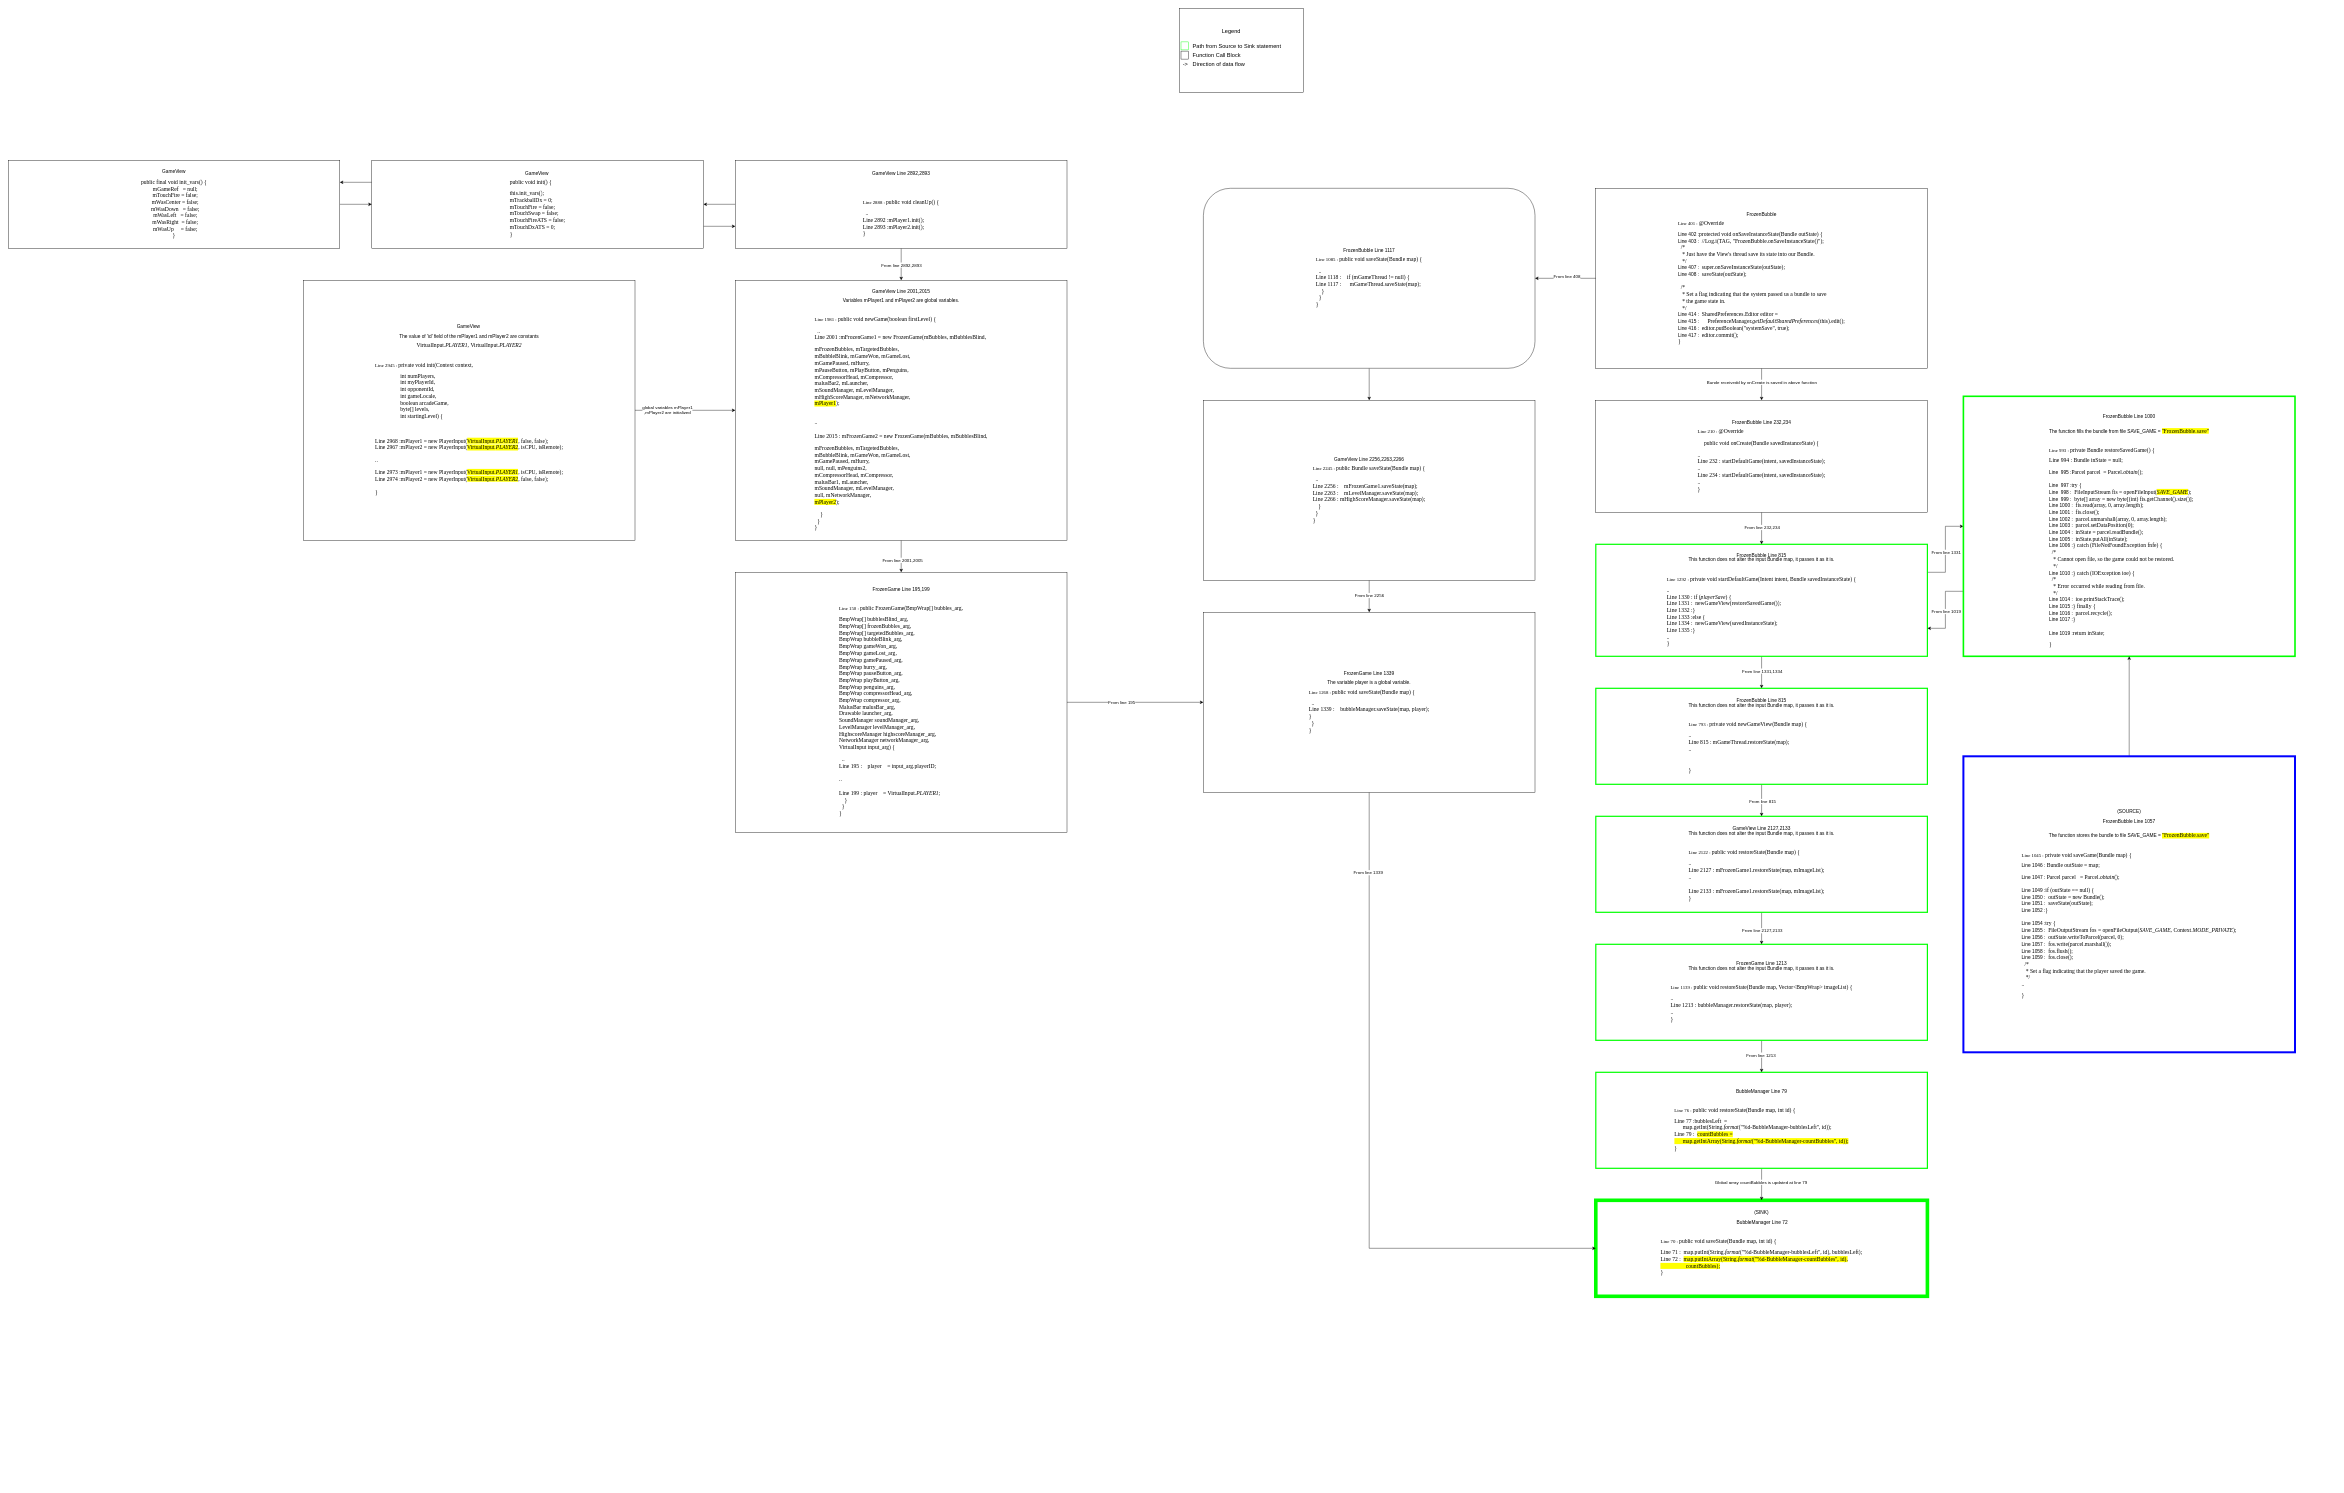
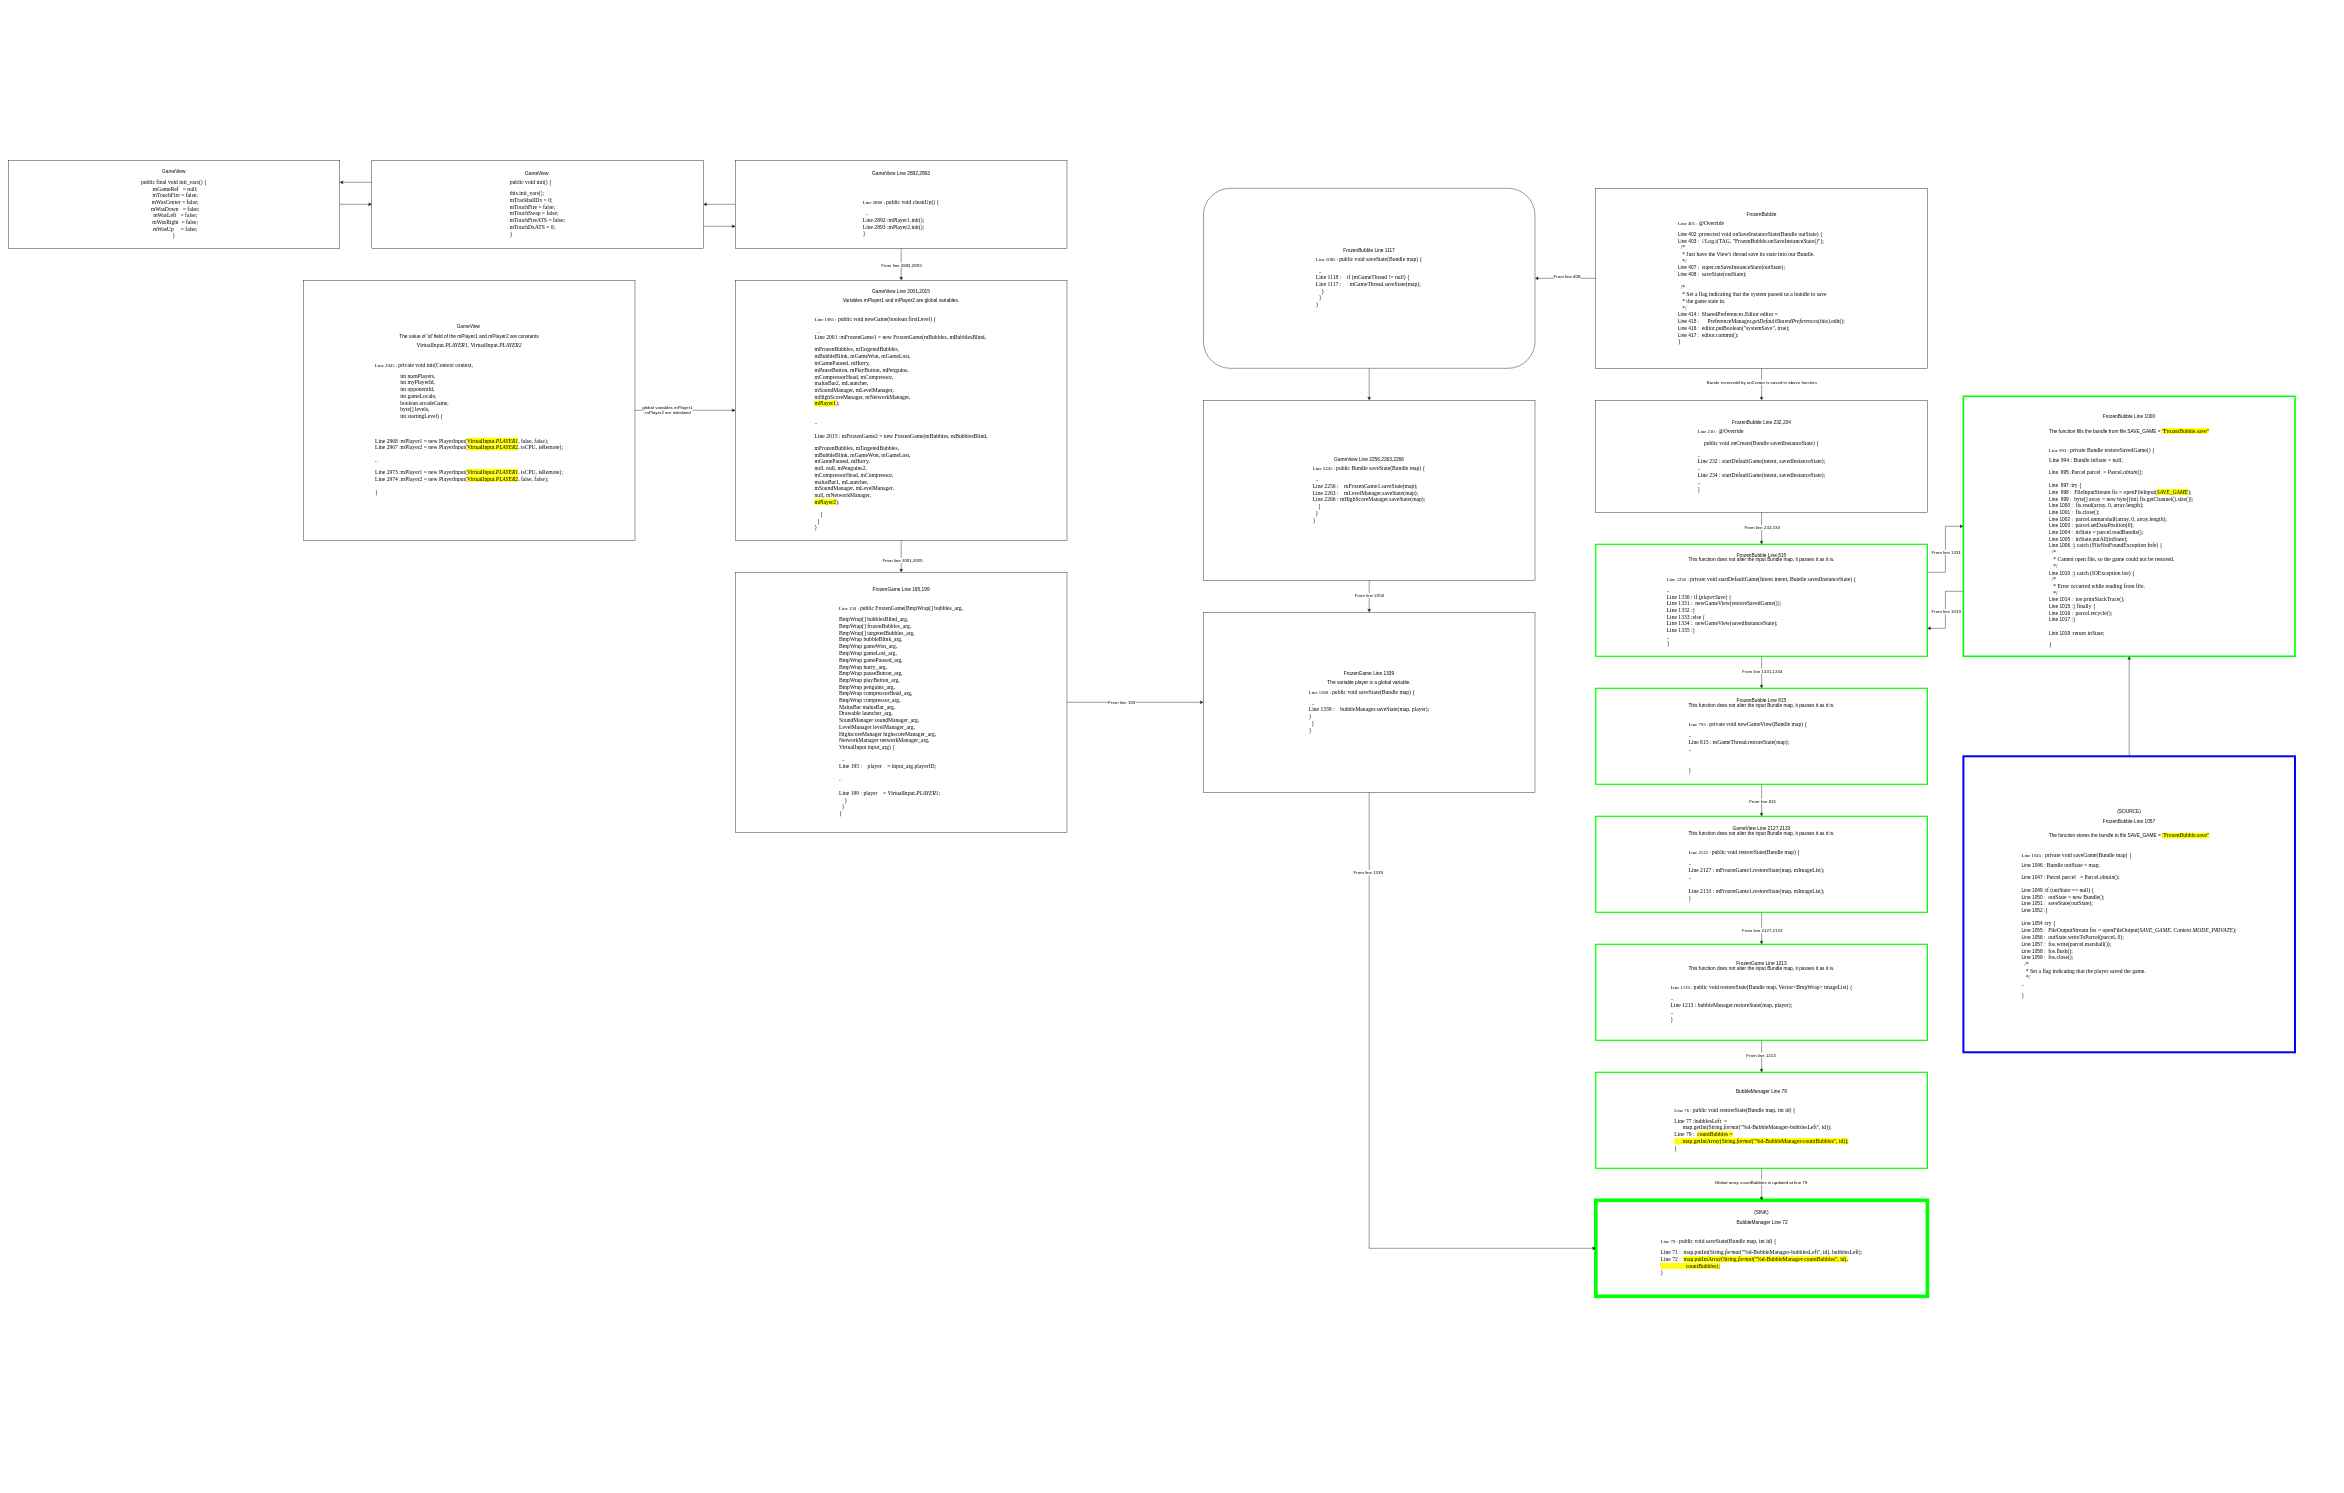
(1241, 50) -> none
